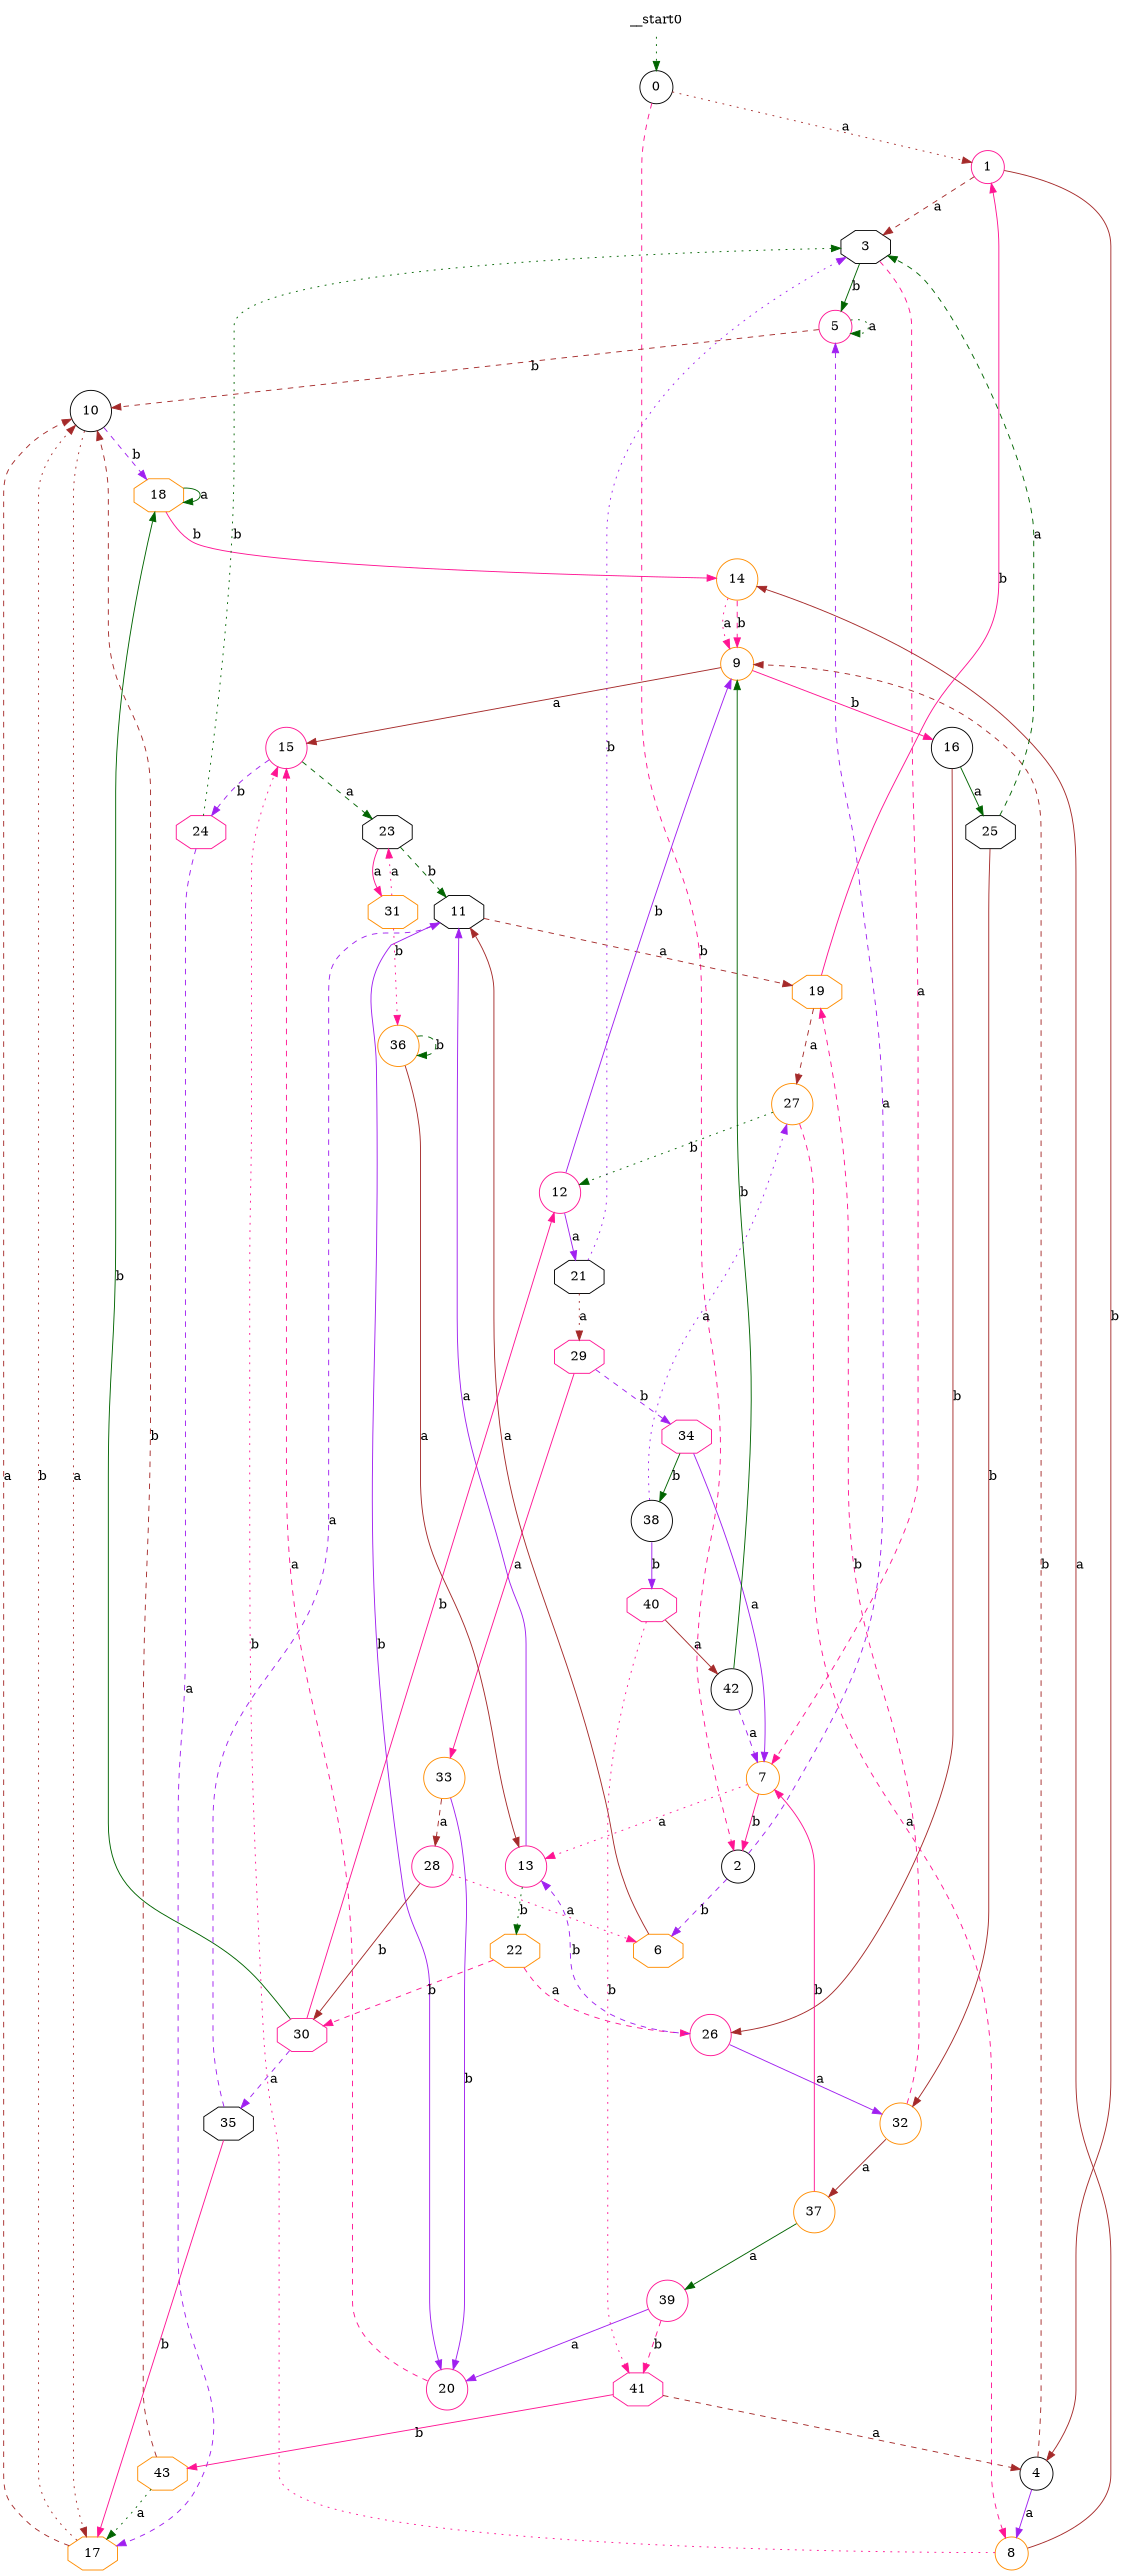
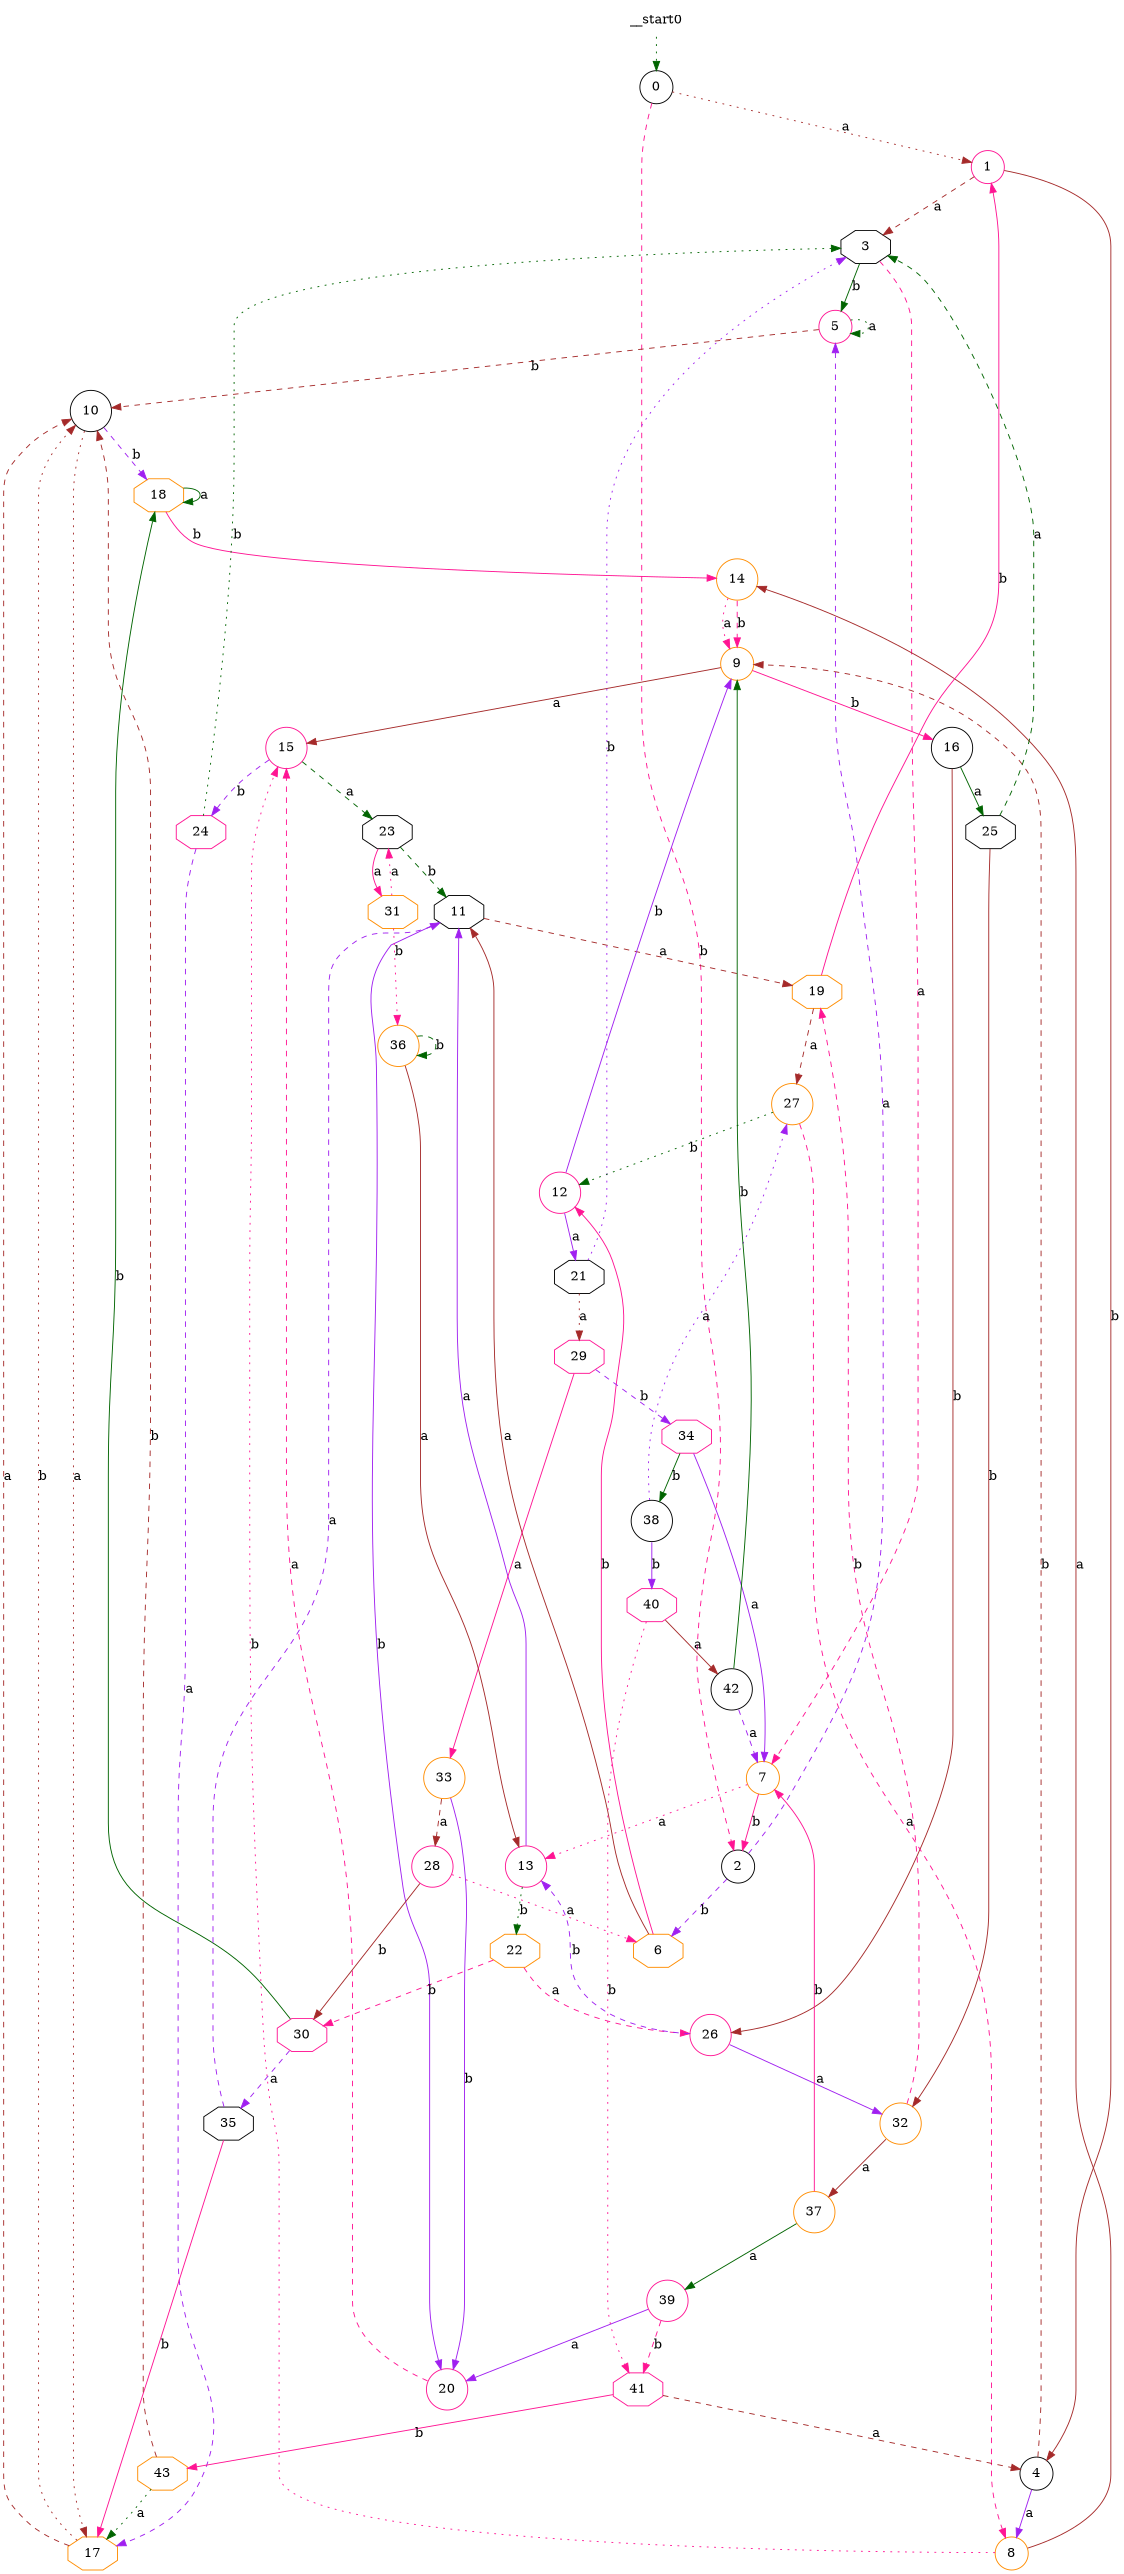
(429, 1620) -> (601, 1570)
